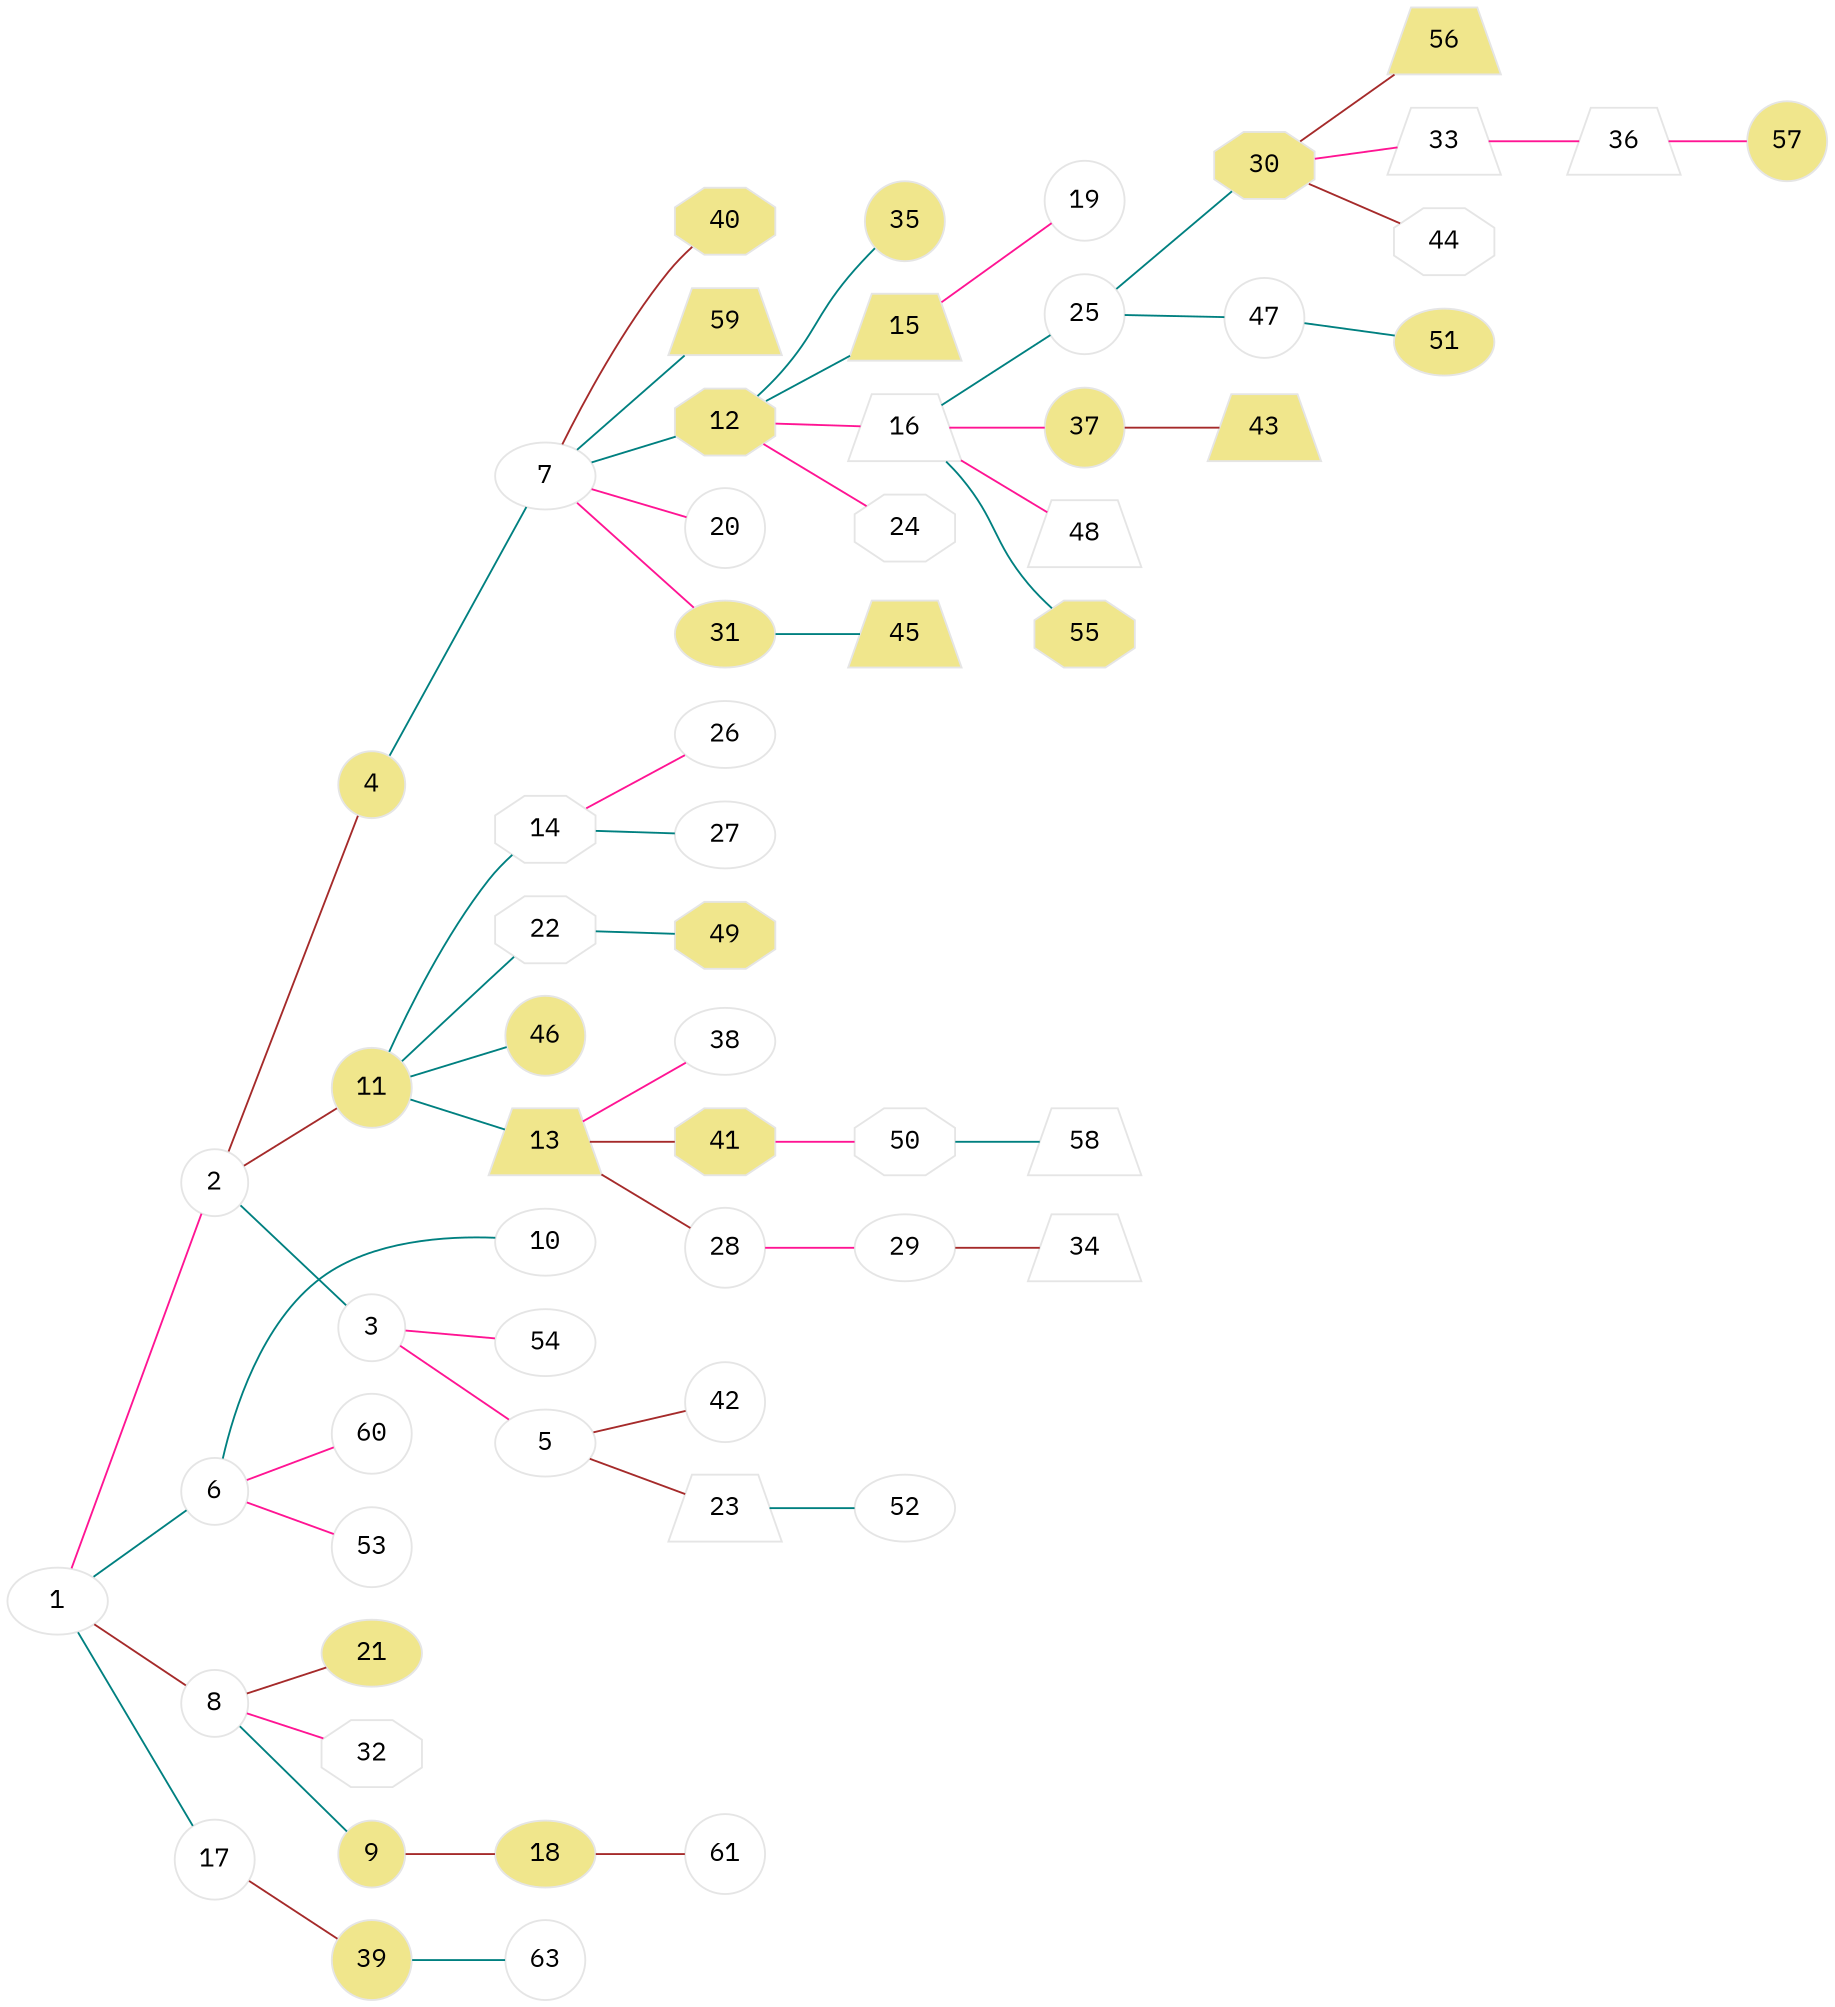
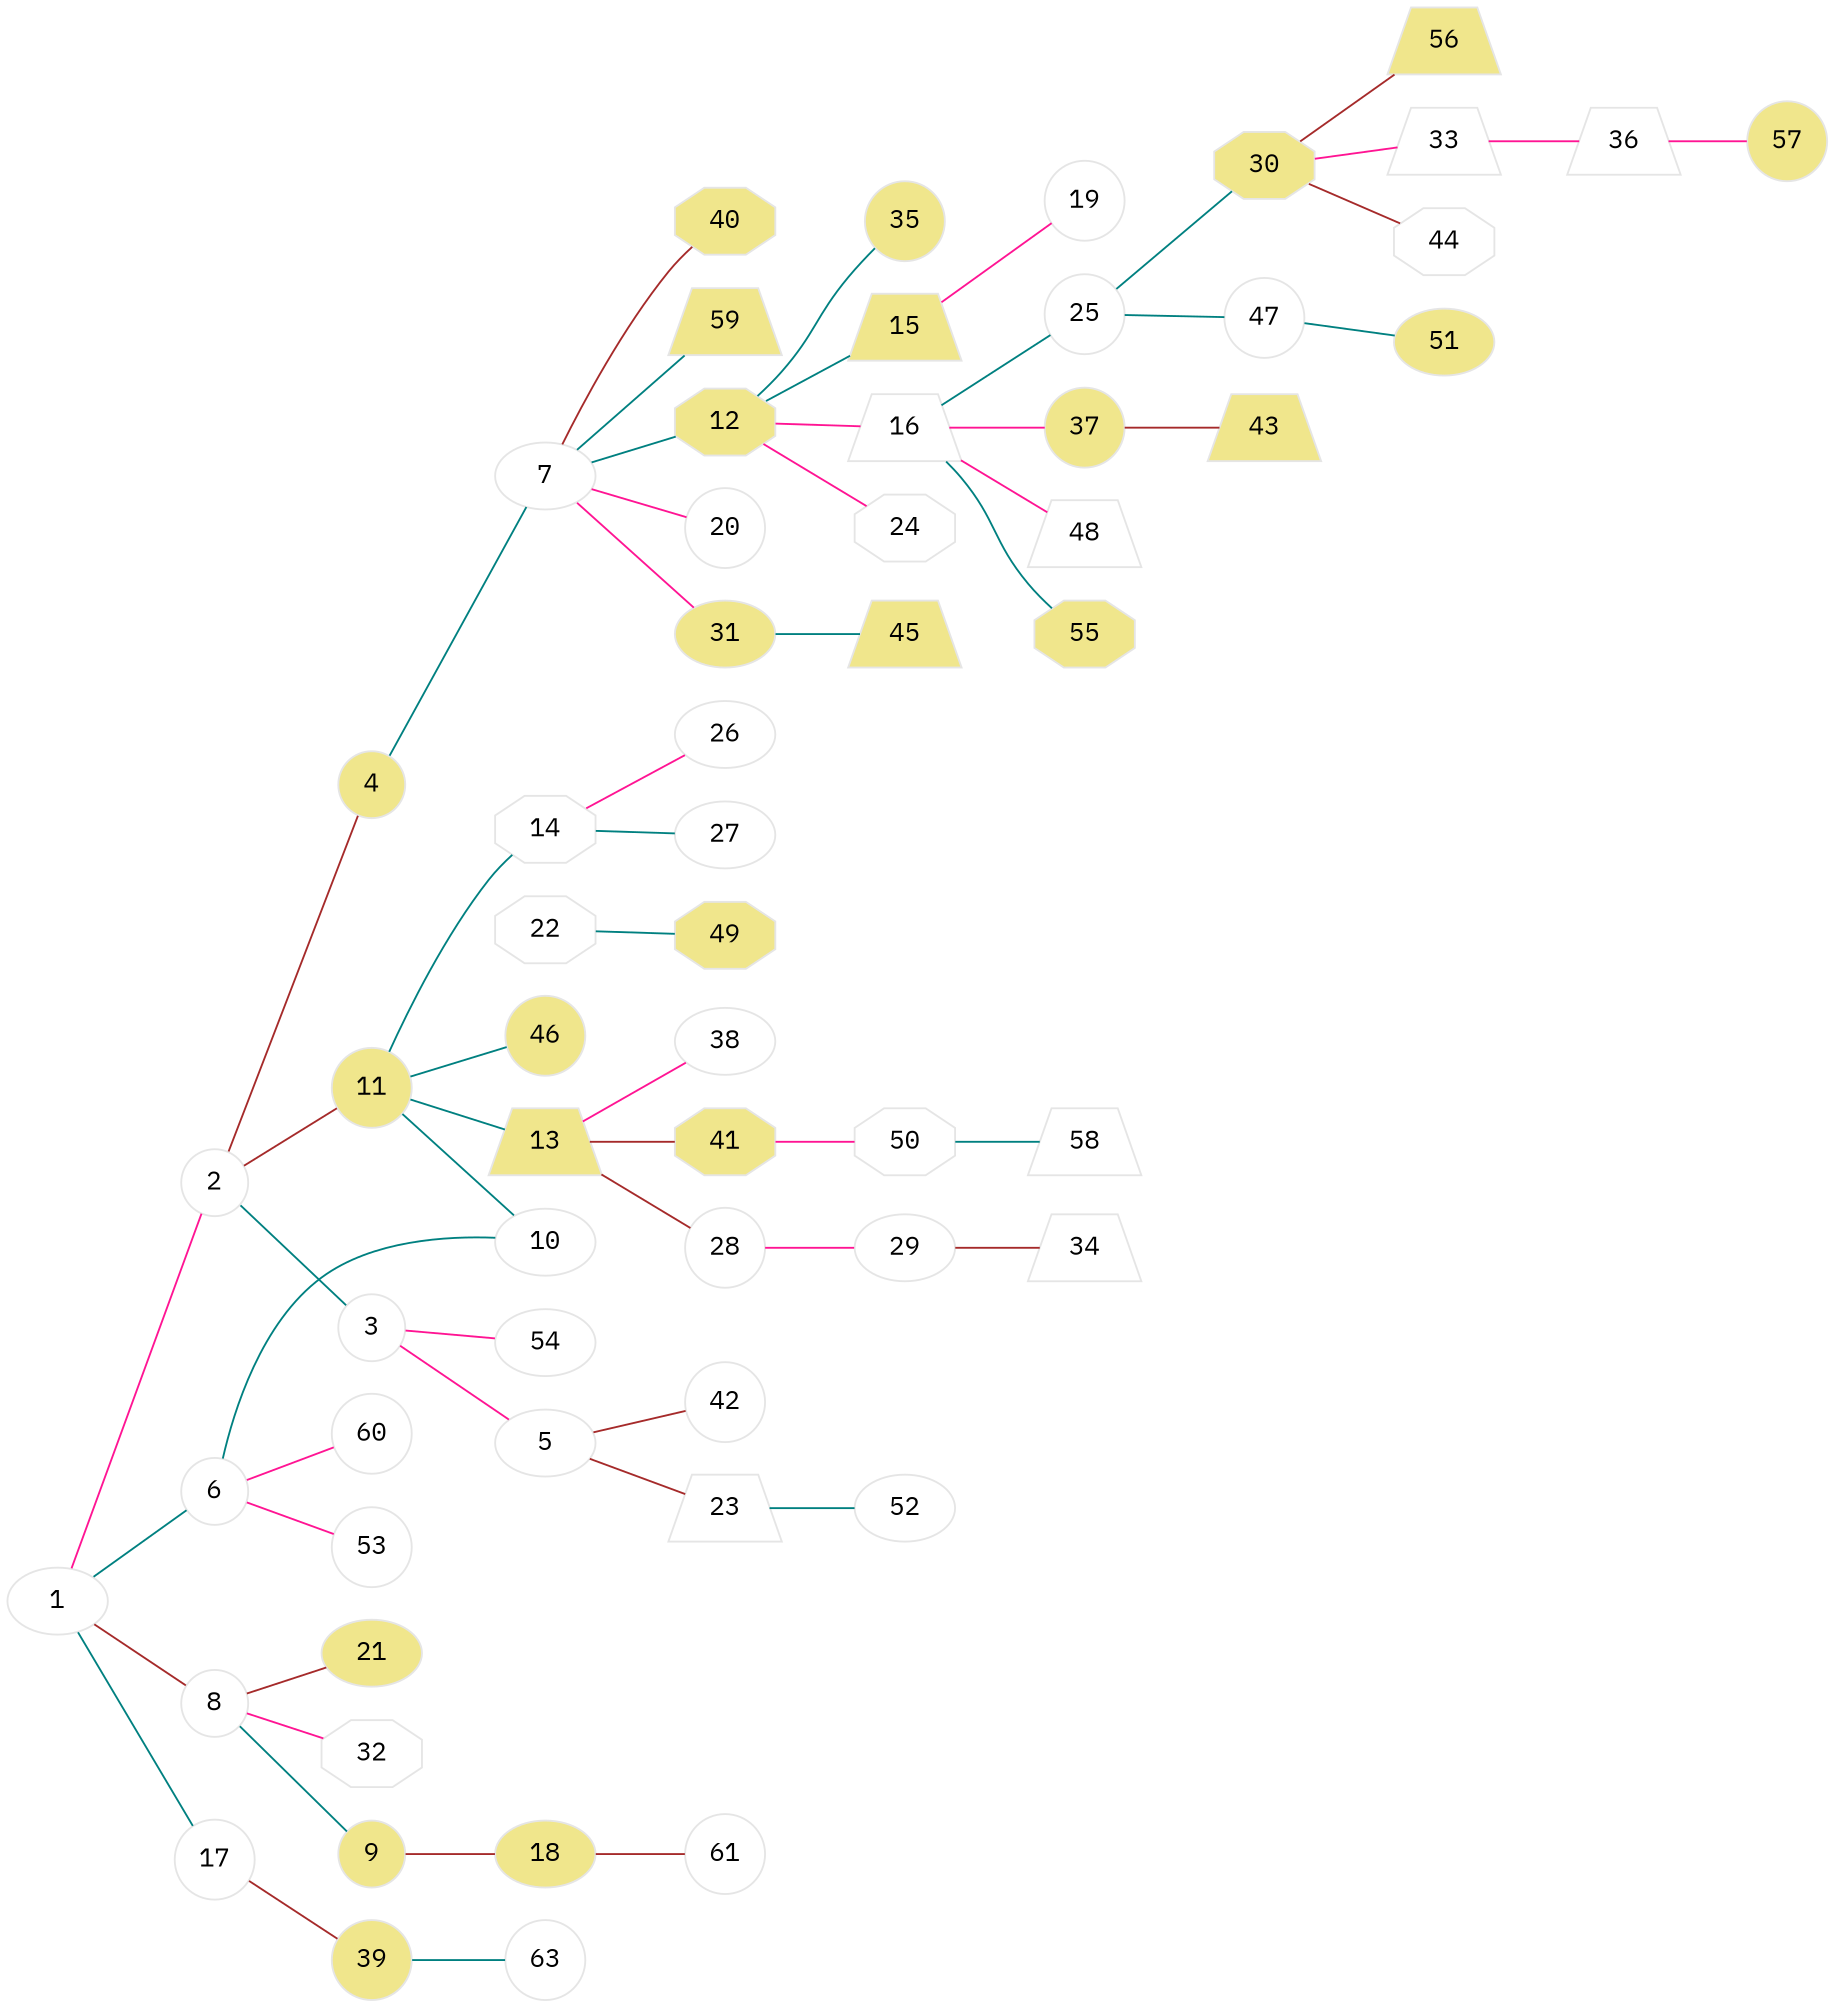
(458, 1009) -> (458, 1165)
